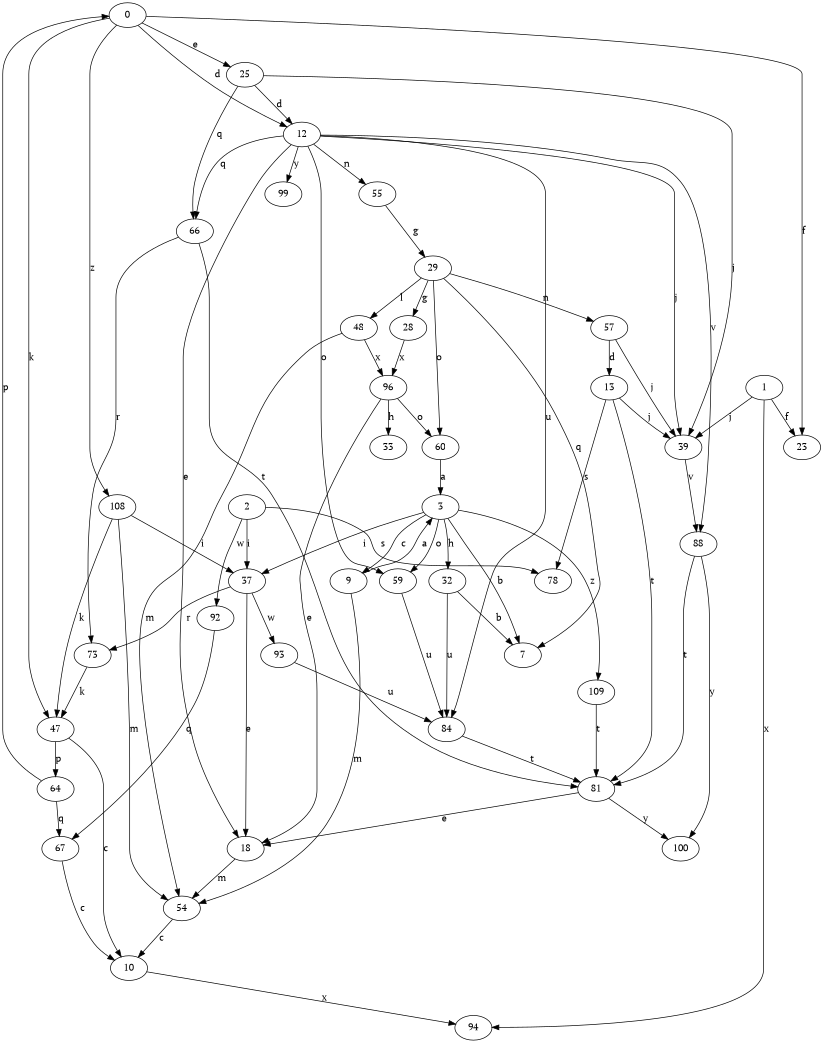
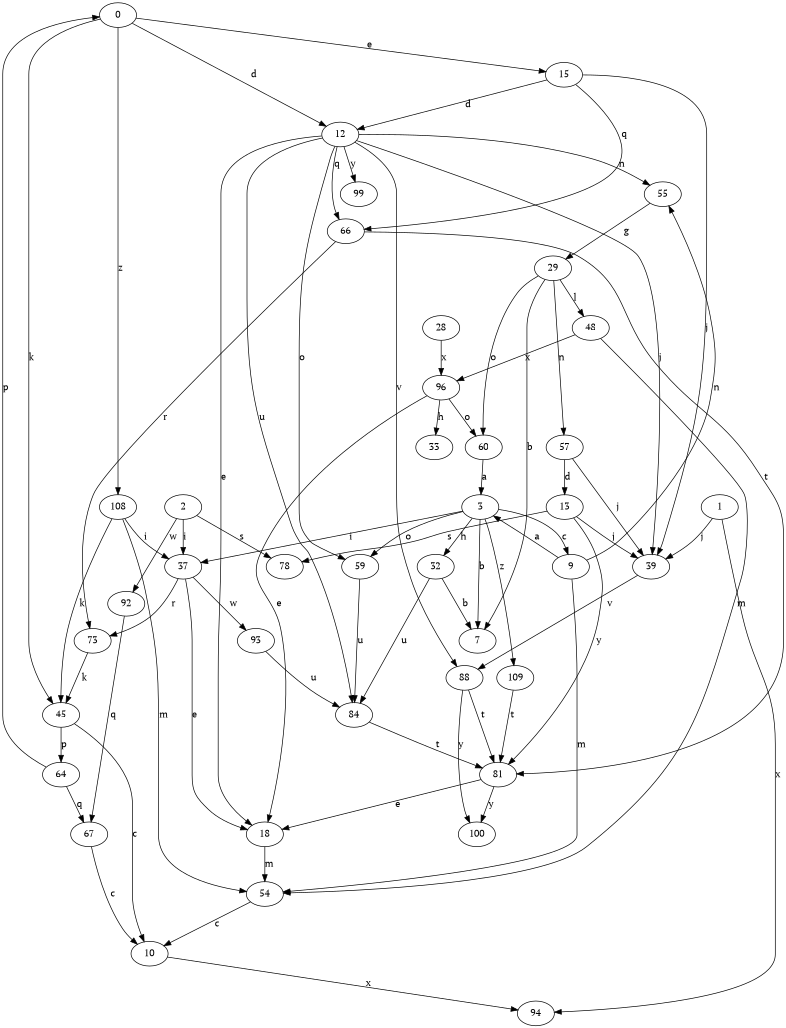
(245, 75) -> (564, 75)
(422, 295) -> none
none -> (708, 406)
(578, 447) -> (530, 447)
(802, 447) -> none
(652, 581) -> (599, 641)
(56, 729) -> (61, 715)
